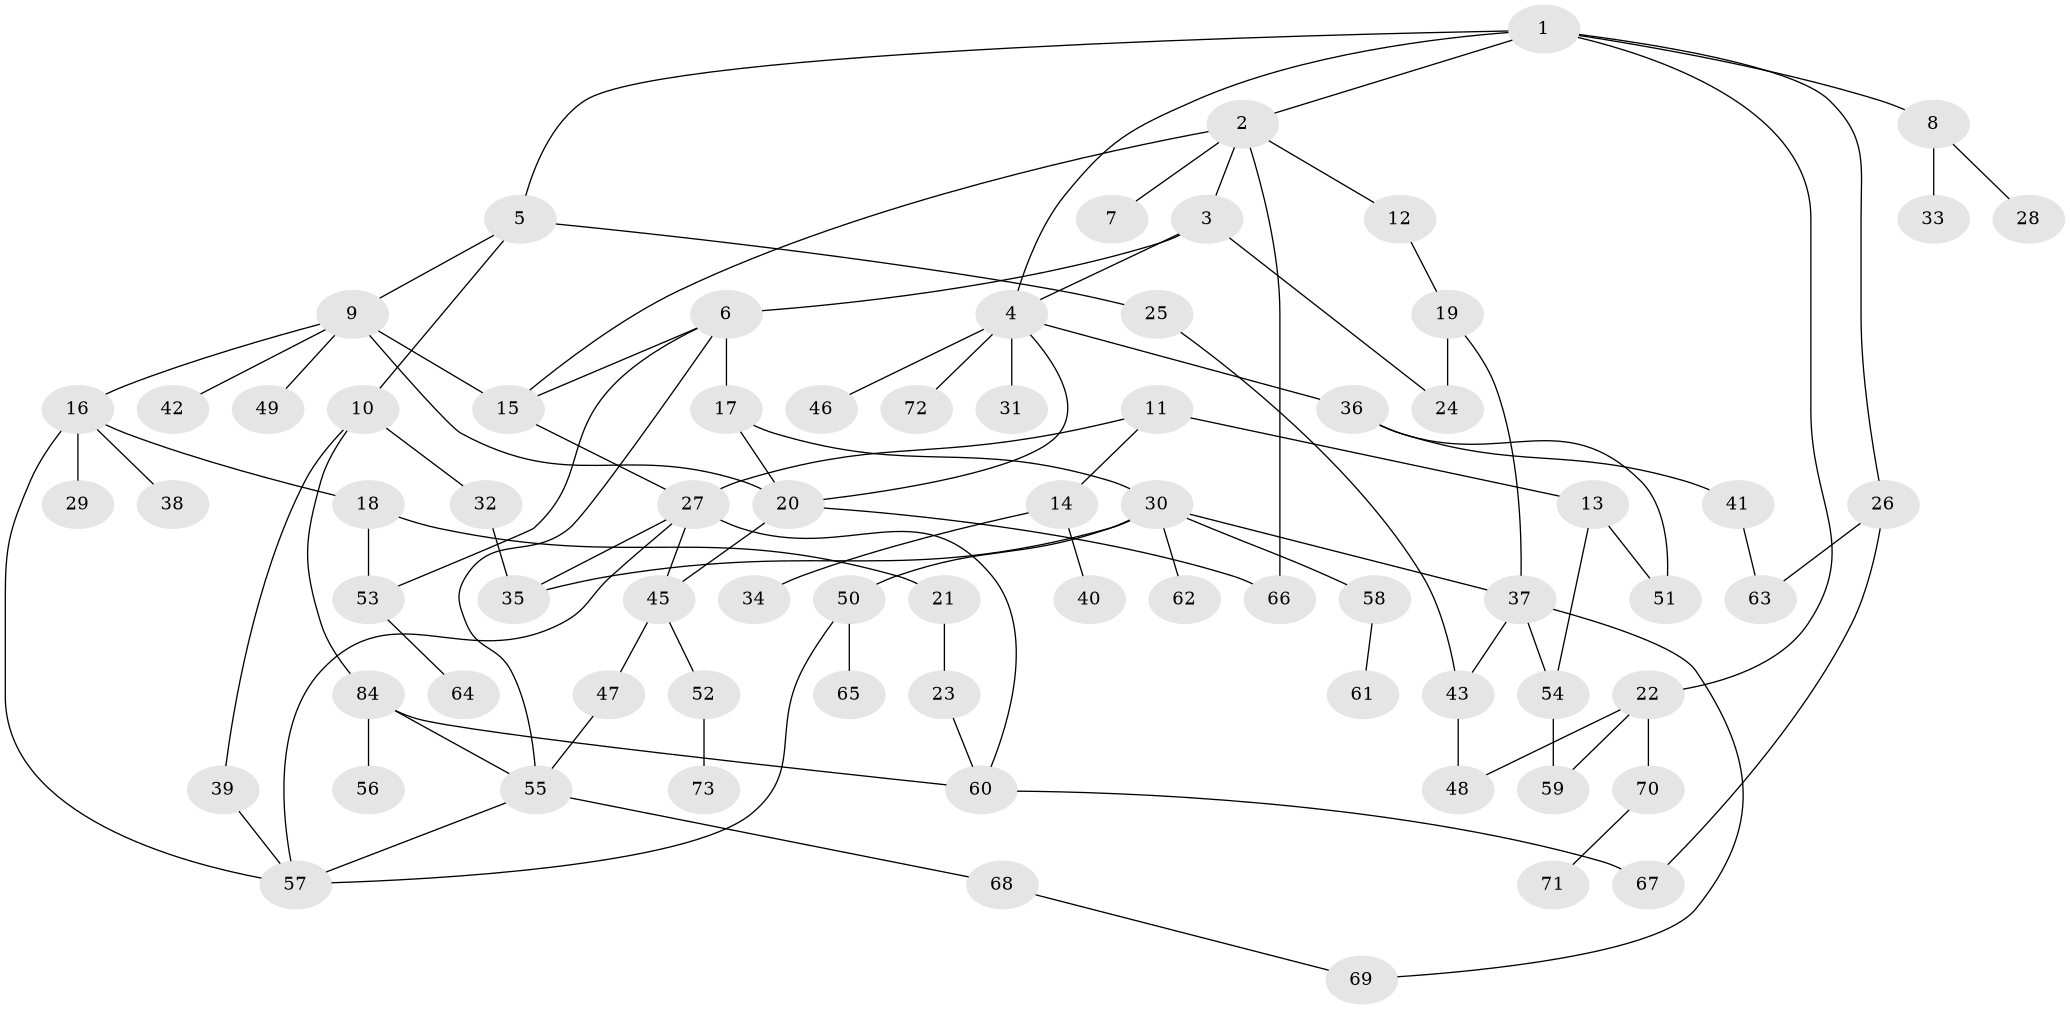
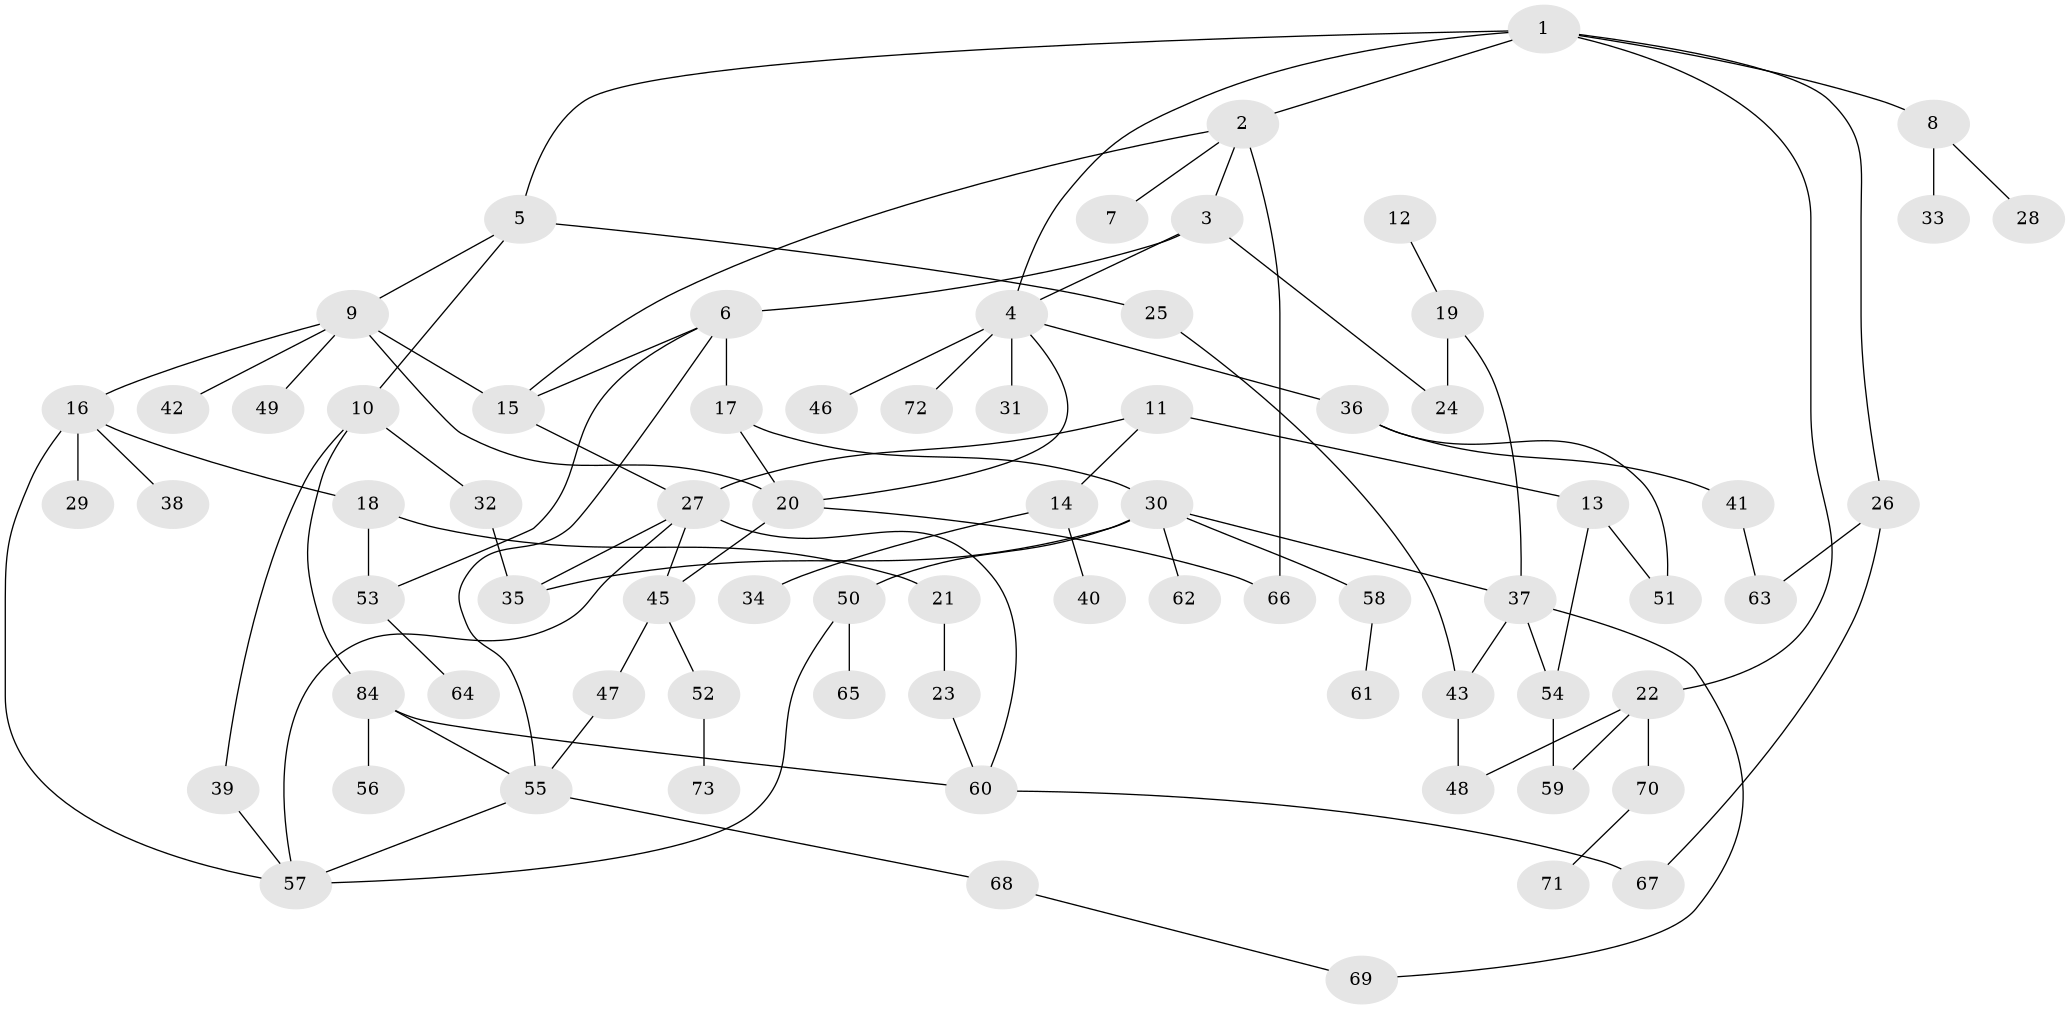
(1321, 172) -> none
